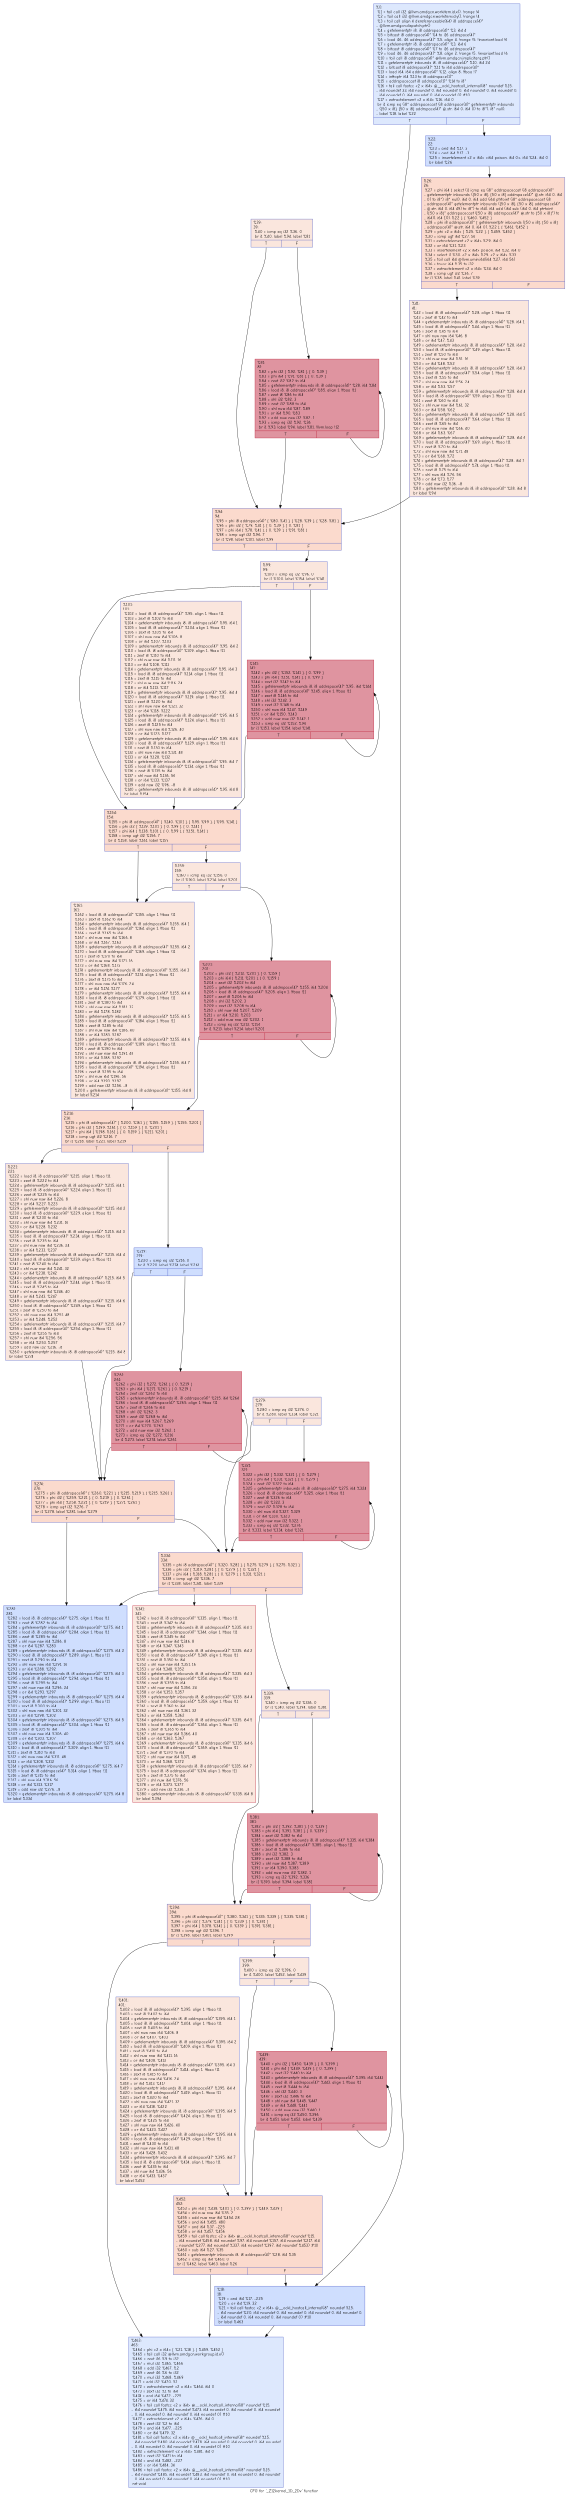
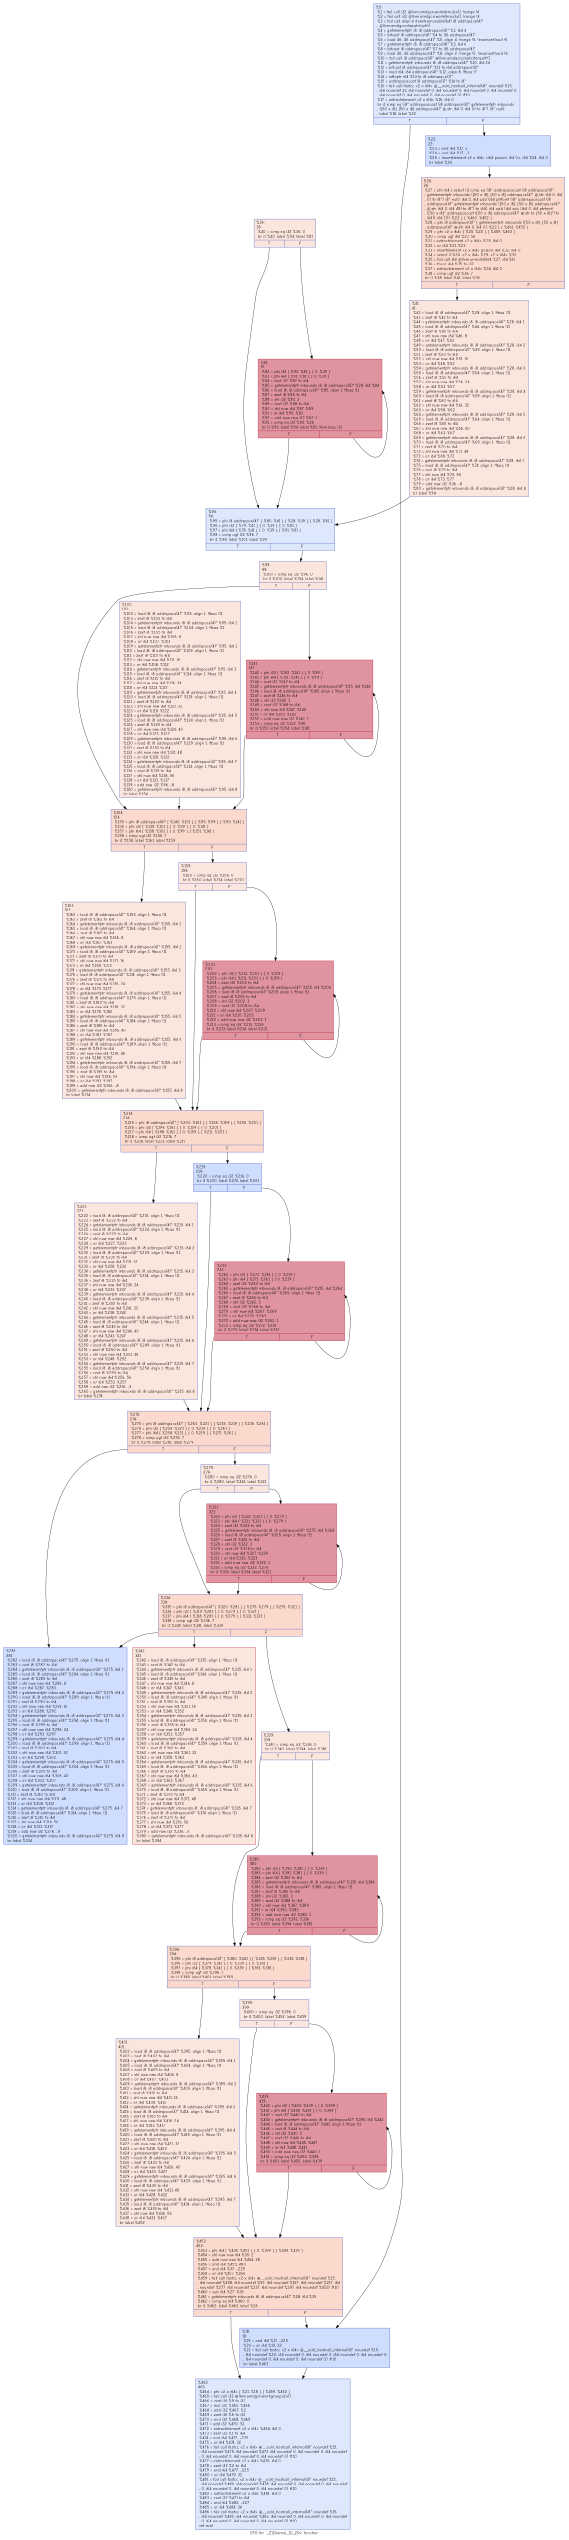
(435, 470) -> (435, 470)
(277, 529) -> (270, 529)
(158, 890) -> (195, 999)
(97, 989) -> (88, 989)
(200, 1529) -> (235, 1457)
(107, 2125) -> (202, 2012)
